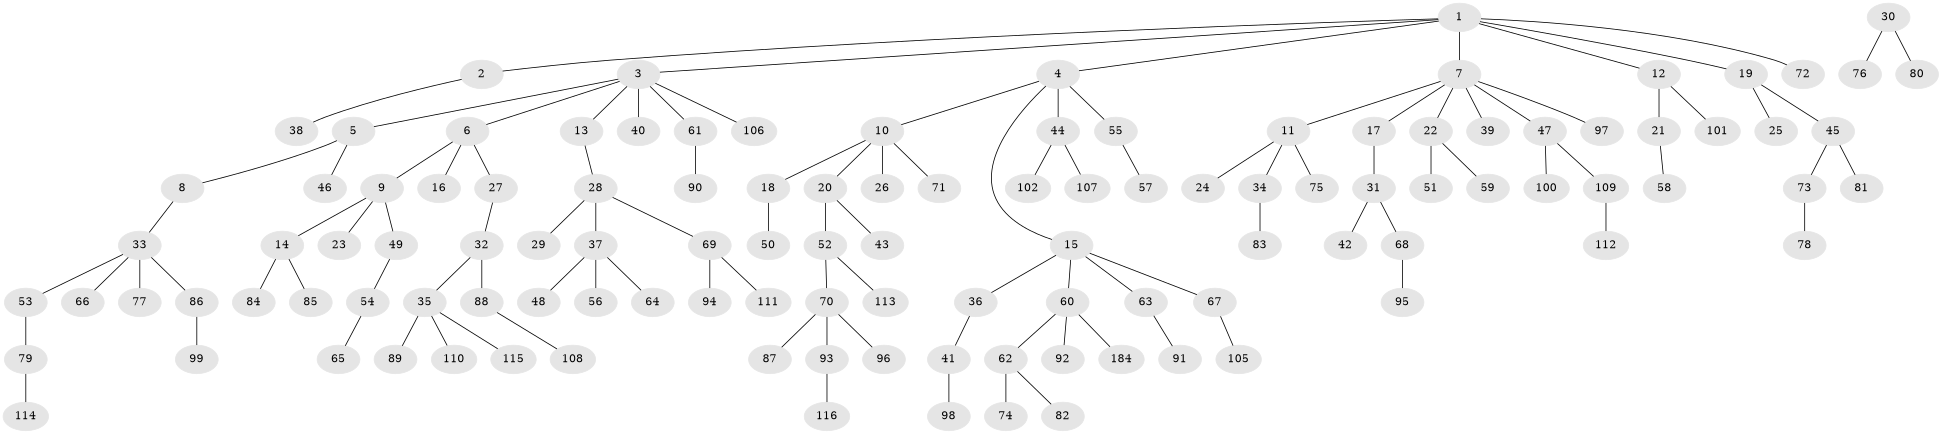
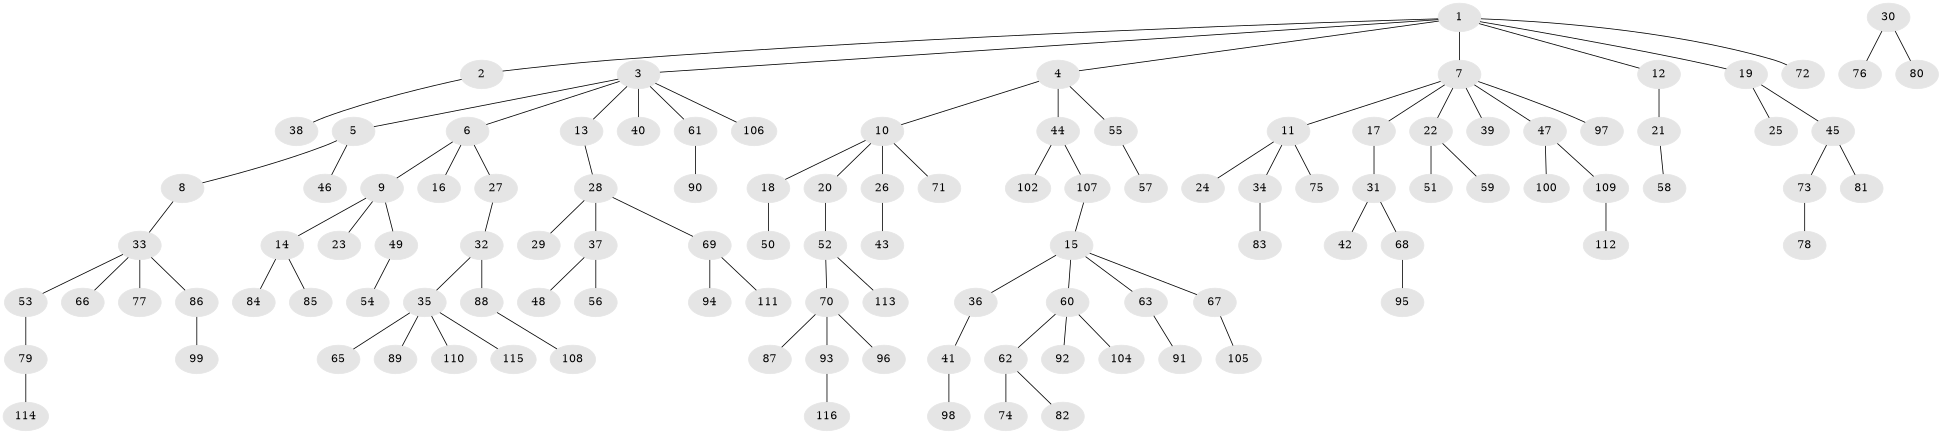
(1718, 131) -> none
(992, 170) -> (1079, 217)
(854, 217) -> (882, 217)
(653, 302) -> none
(353, 331) -> (382, 331)
(1121, 359) -> (1121, 359)
